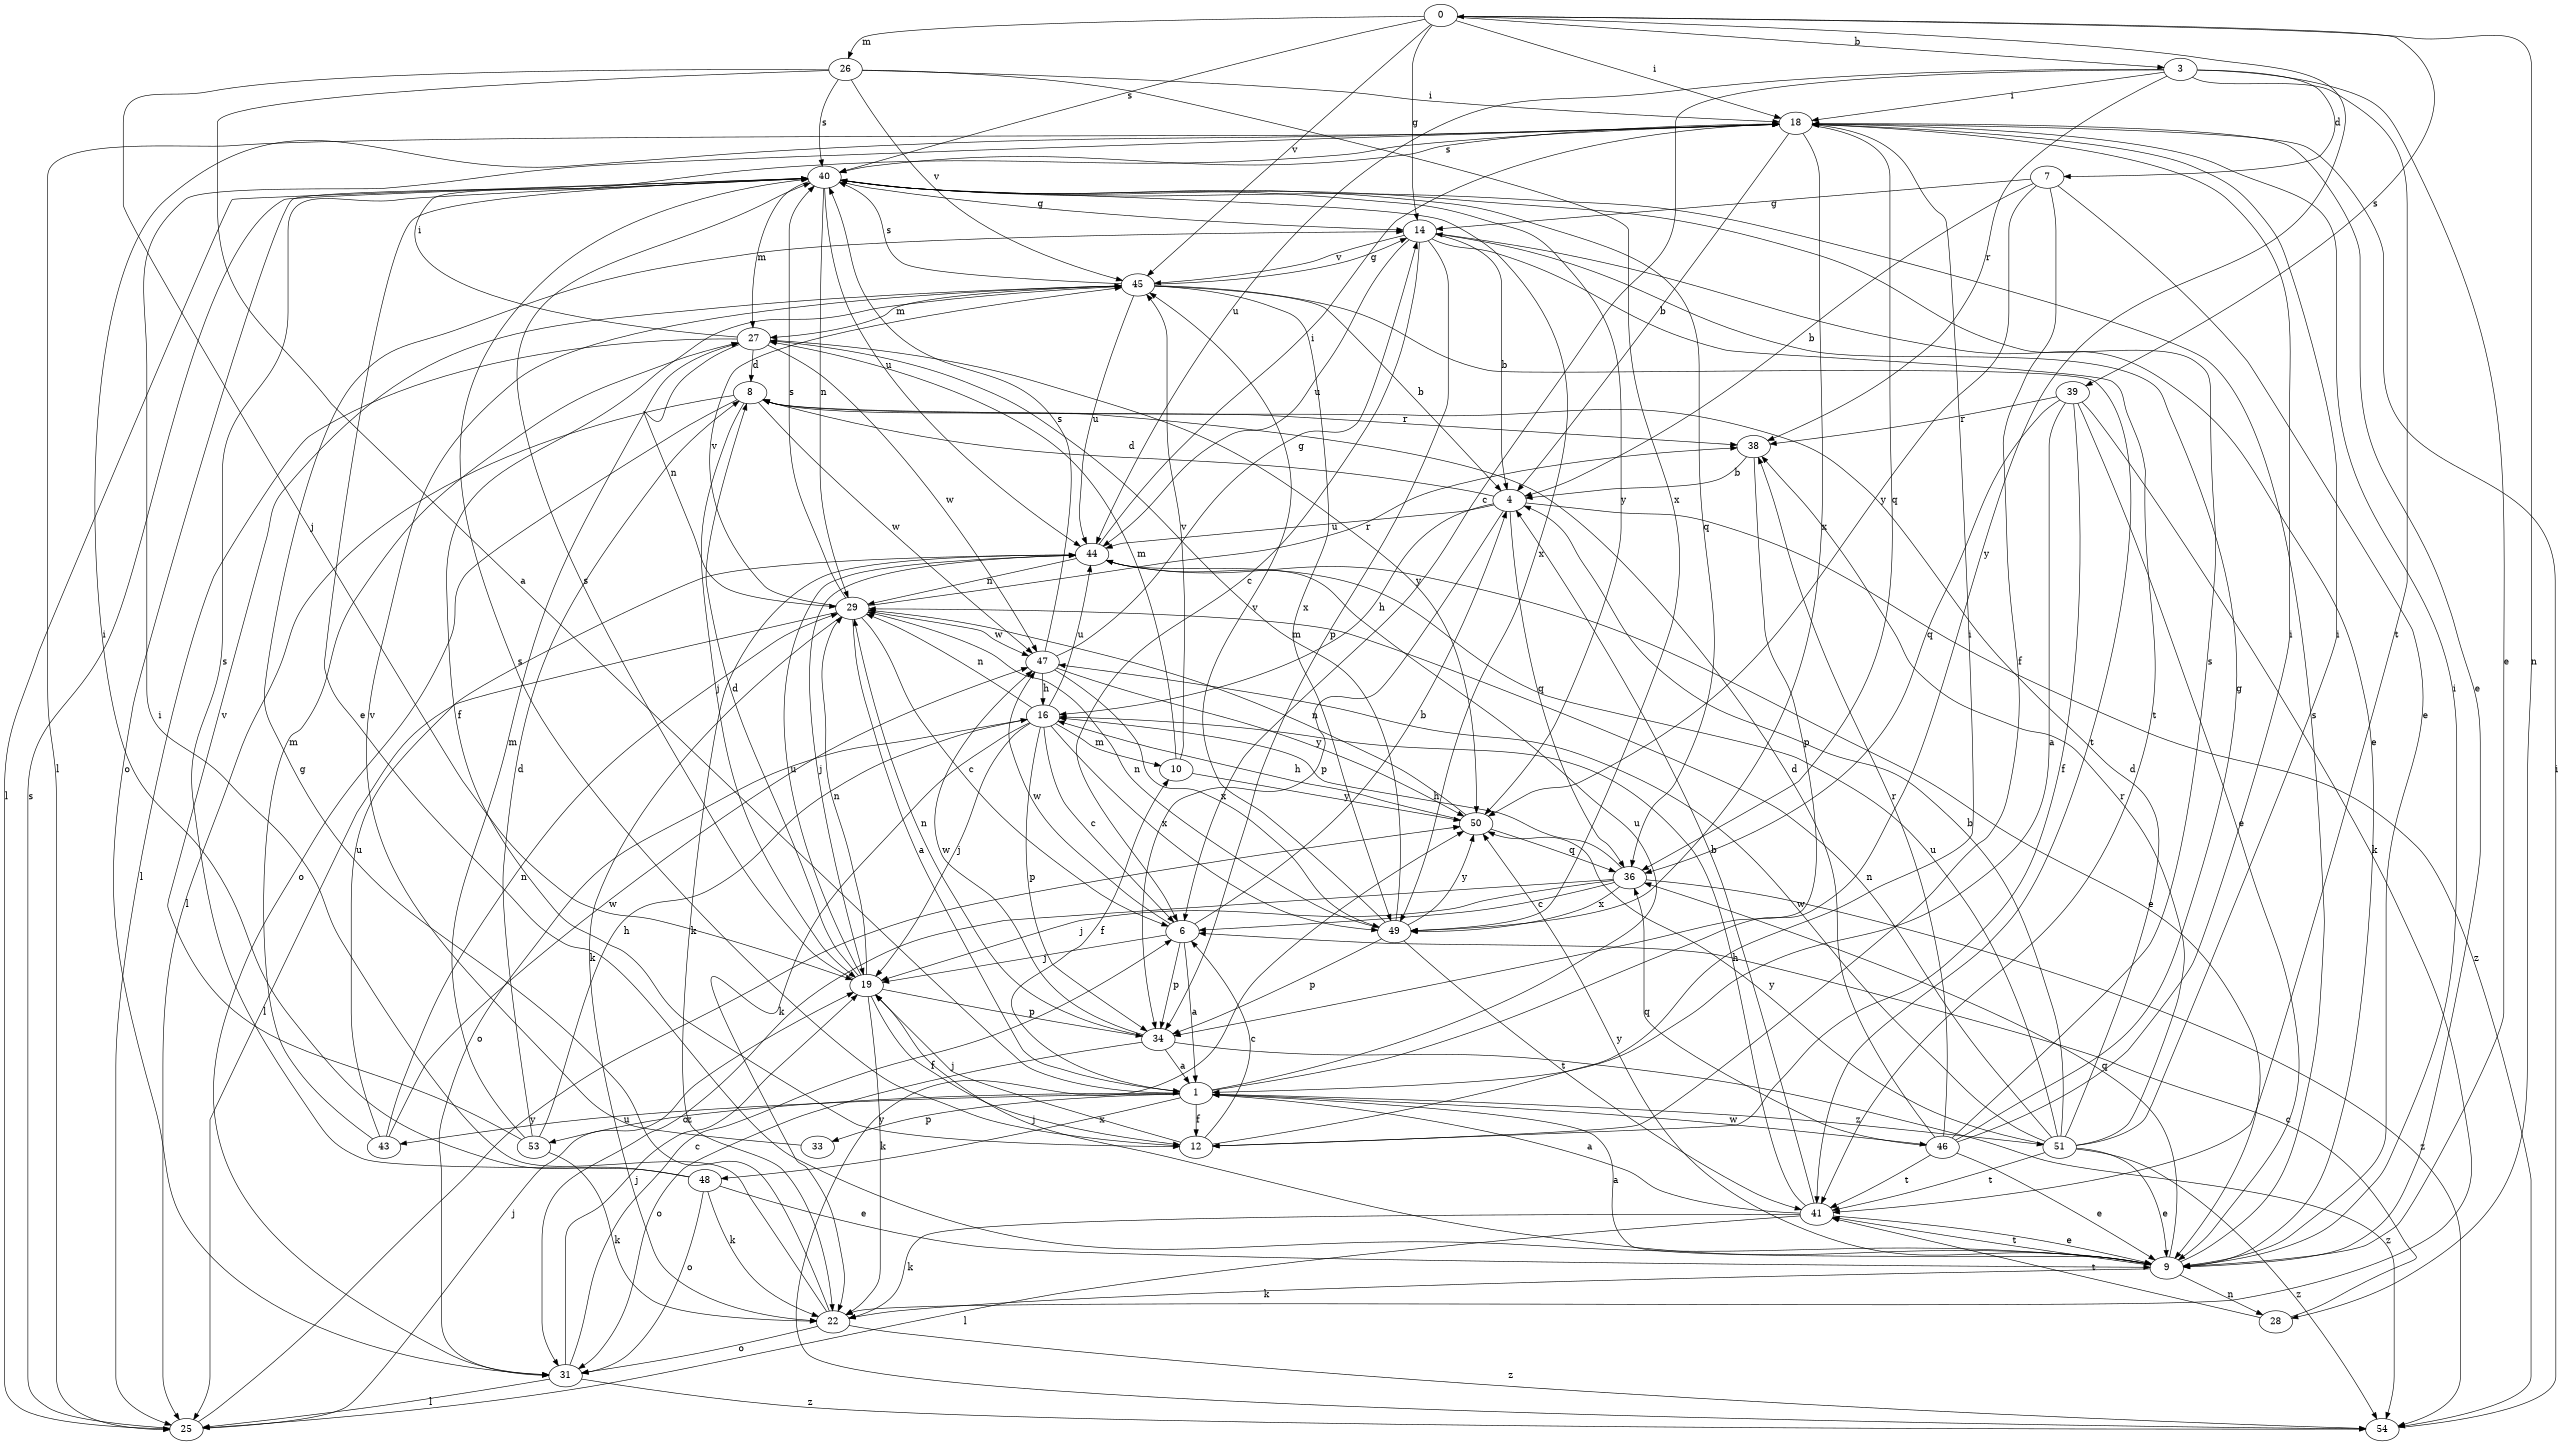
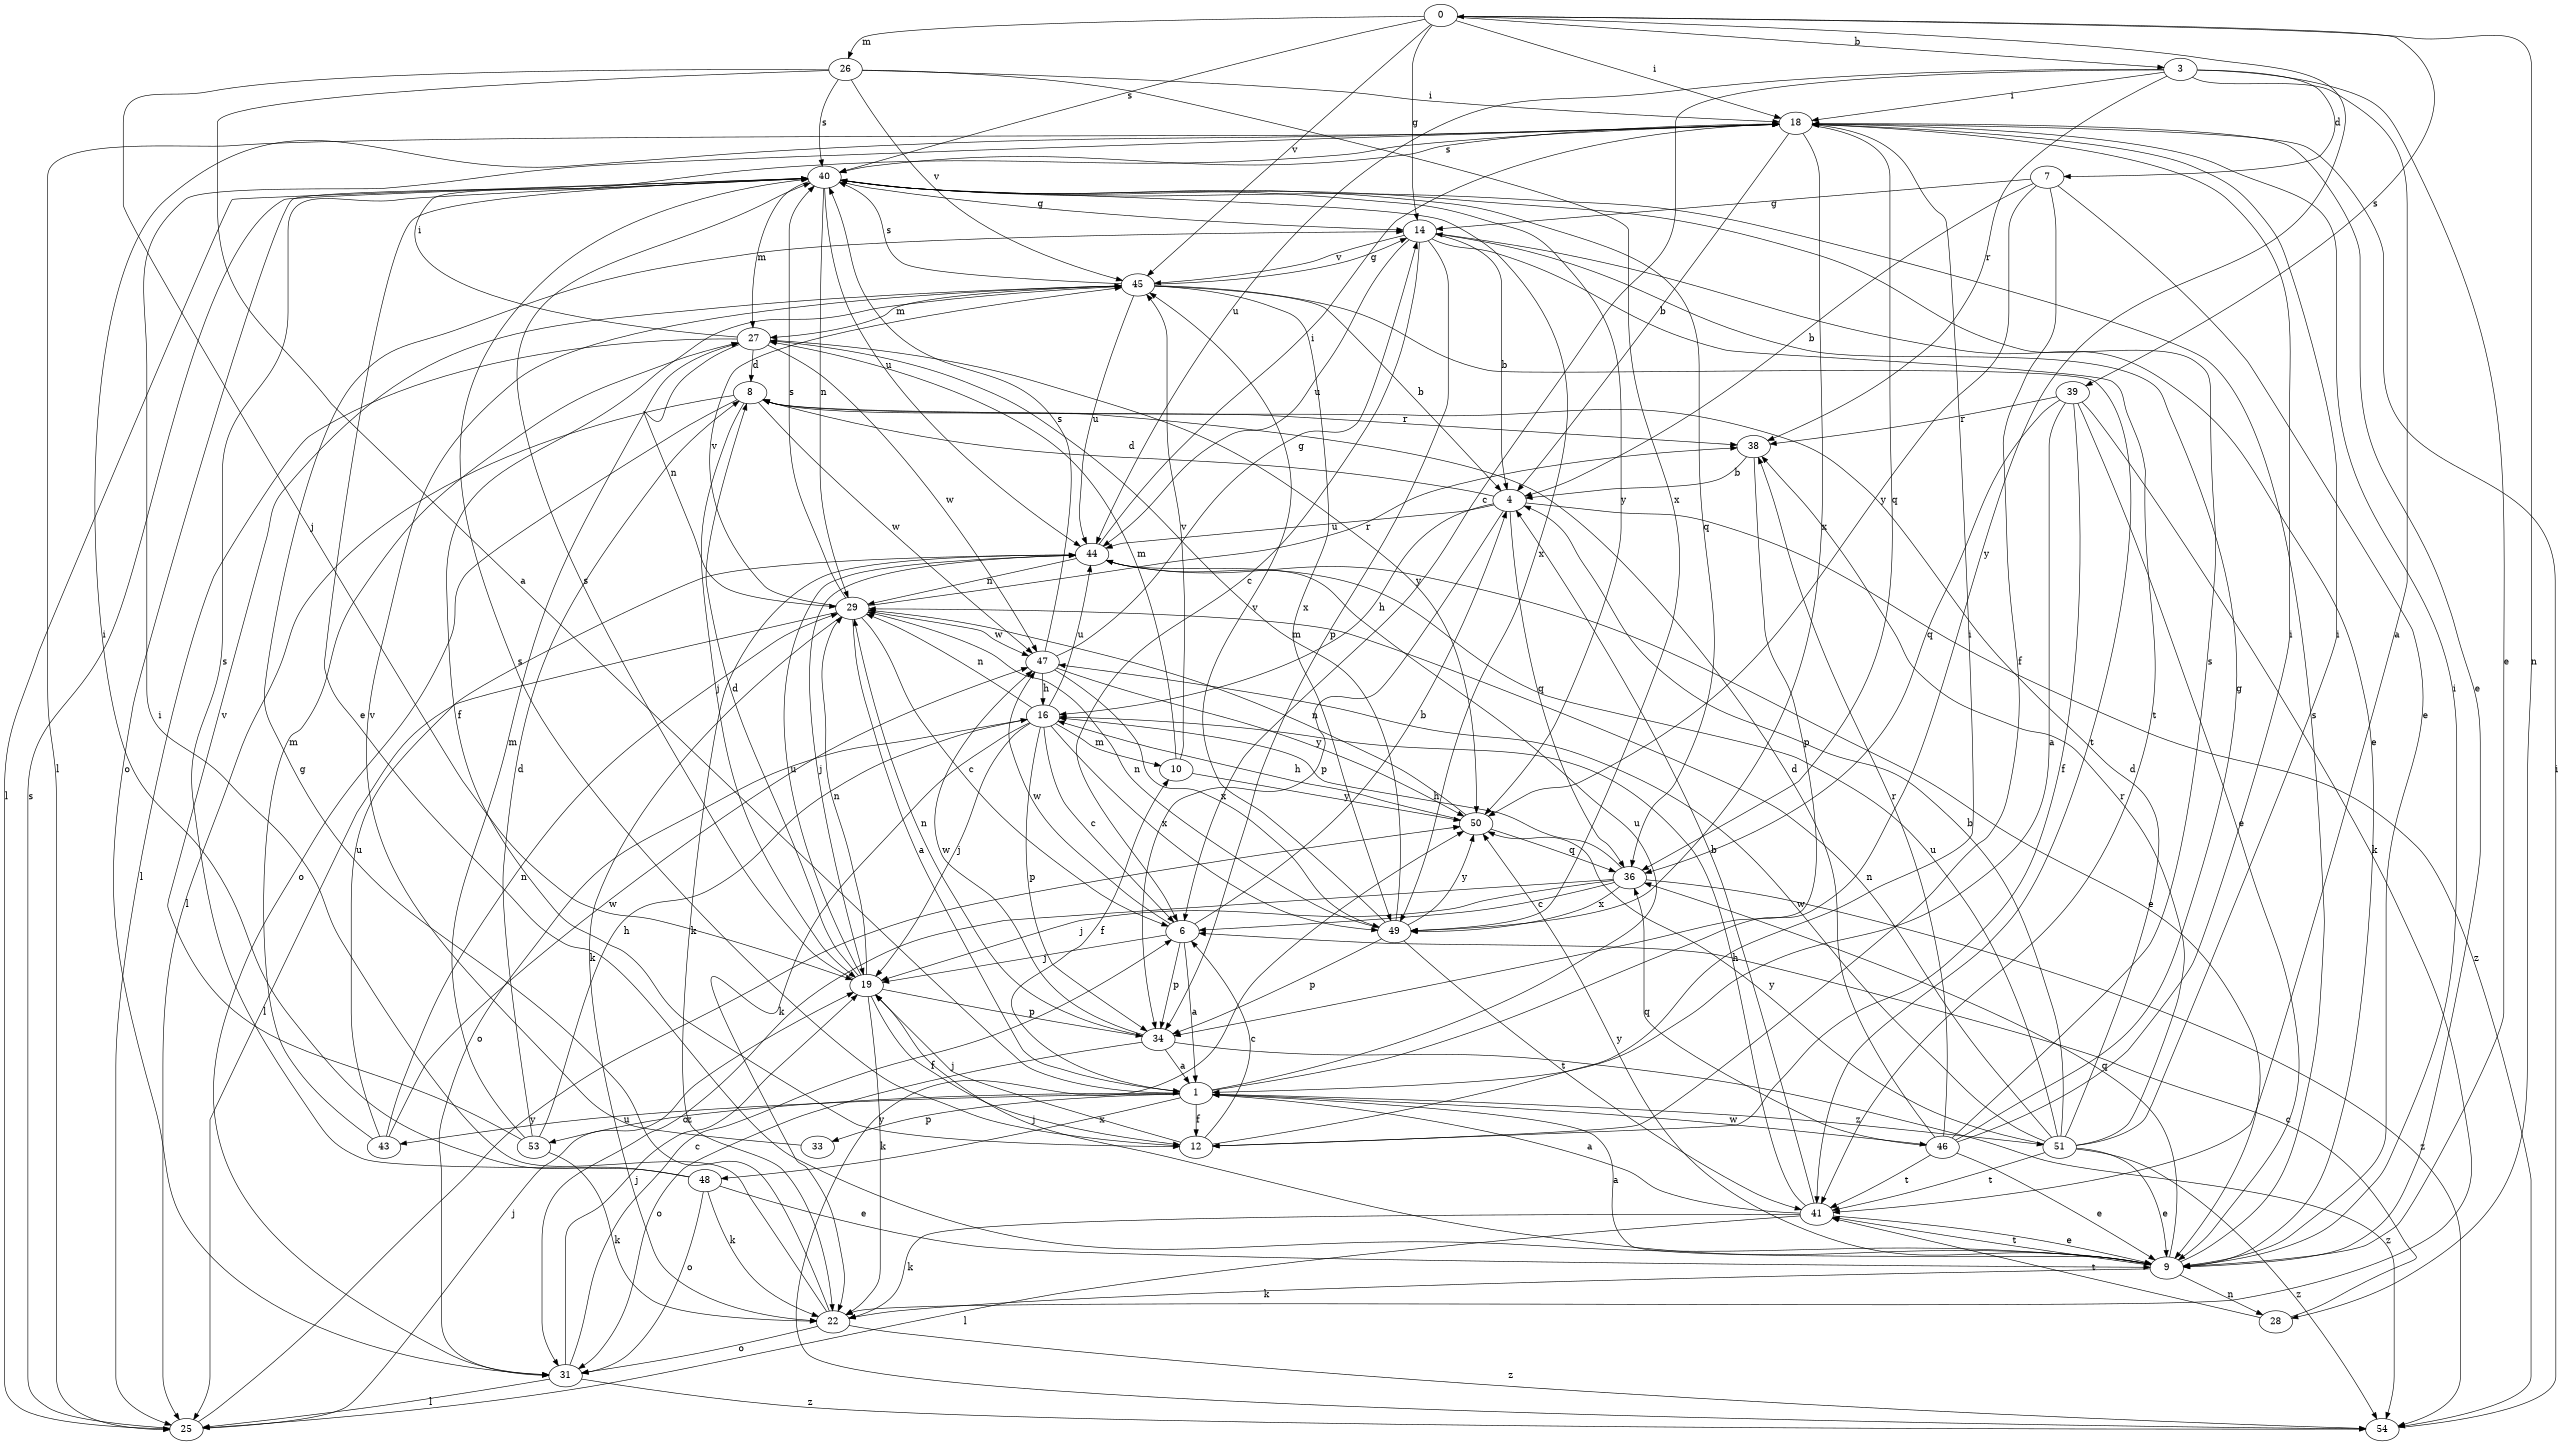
(2397, 635) -> (2397, 635)
